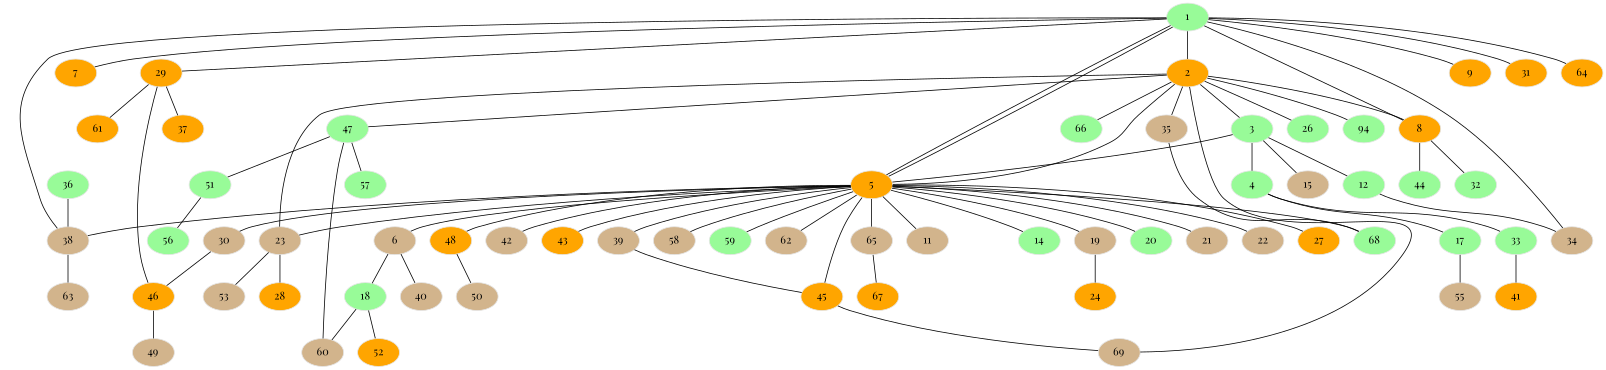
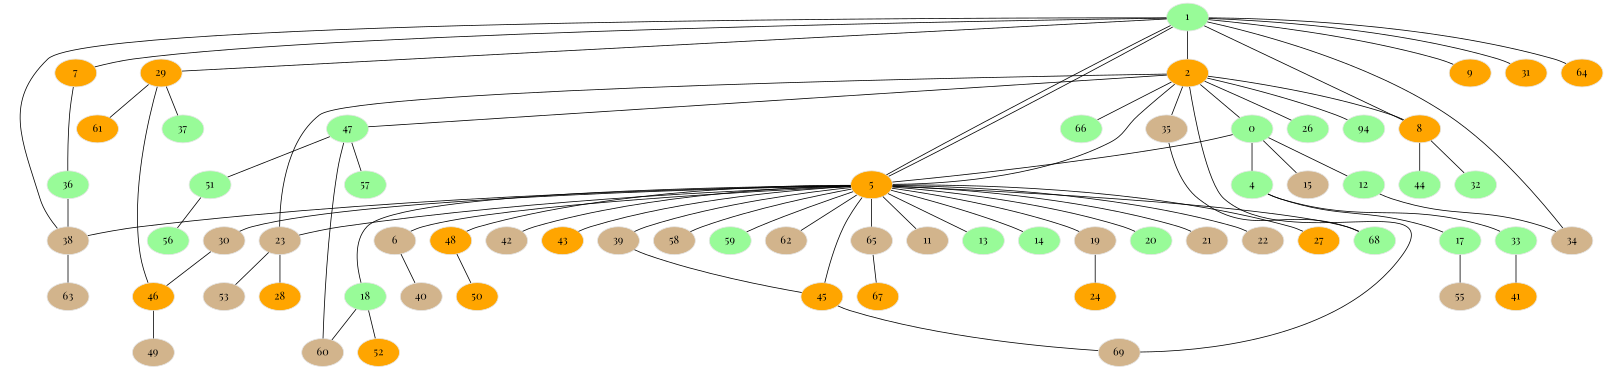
none -> (69, 129)
(183, 129) -> (183, 129)
(1252, 129) -> (1252, 129)
none -> (983, 241)
(380, 269) -> (577, 194)
(477, 297) -> (477, 297)
